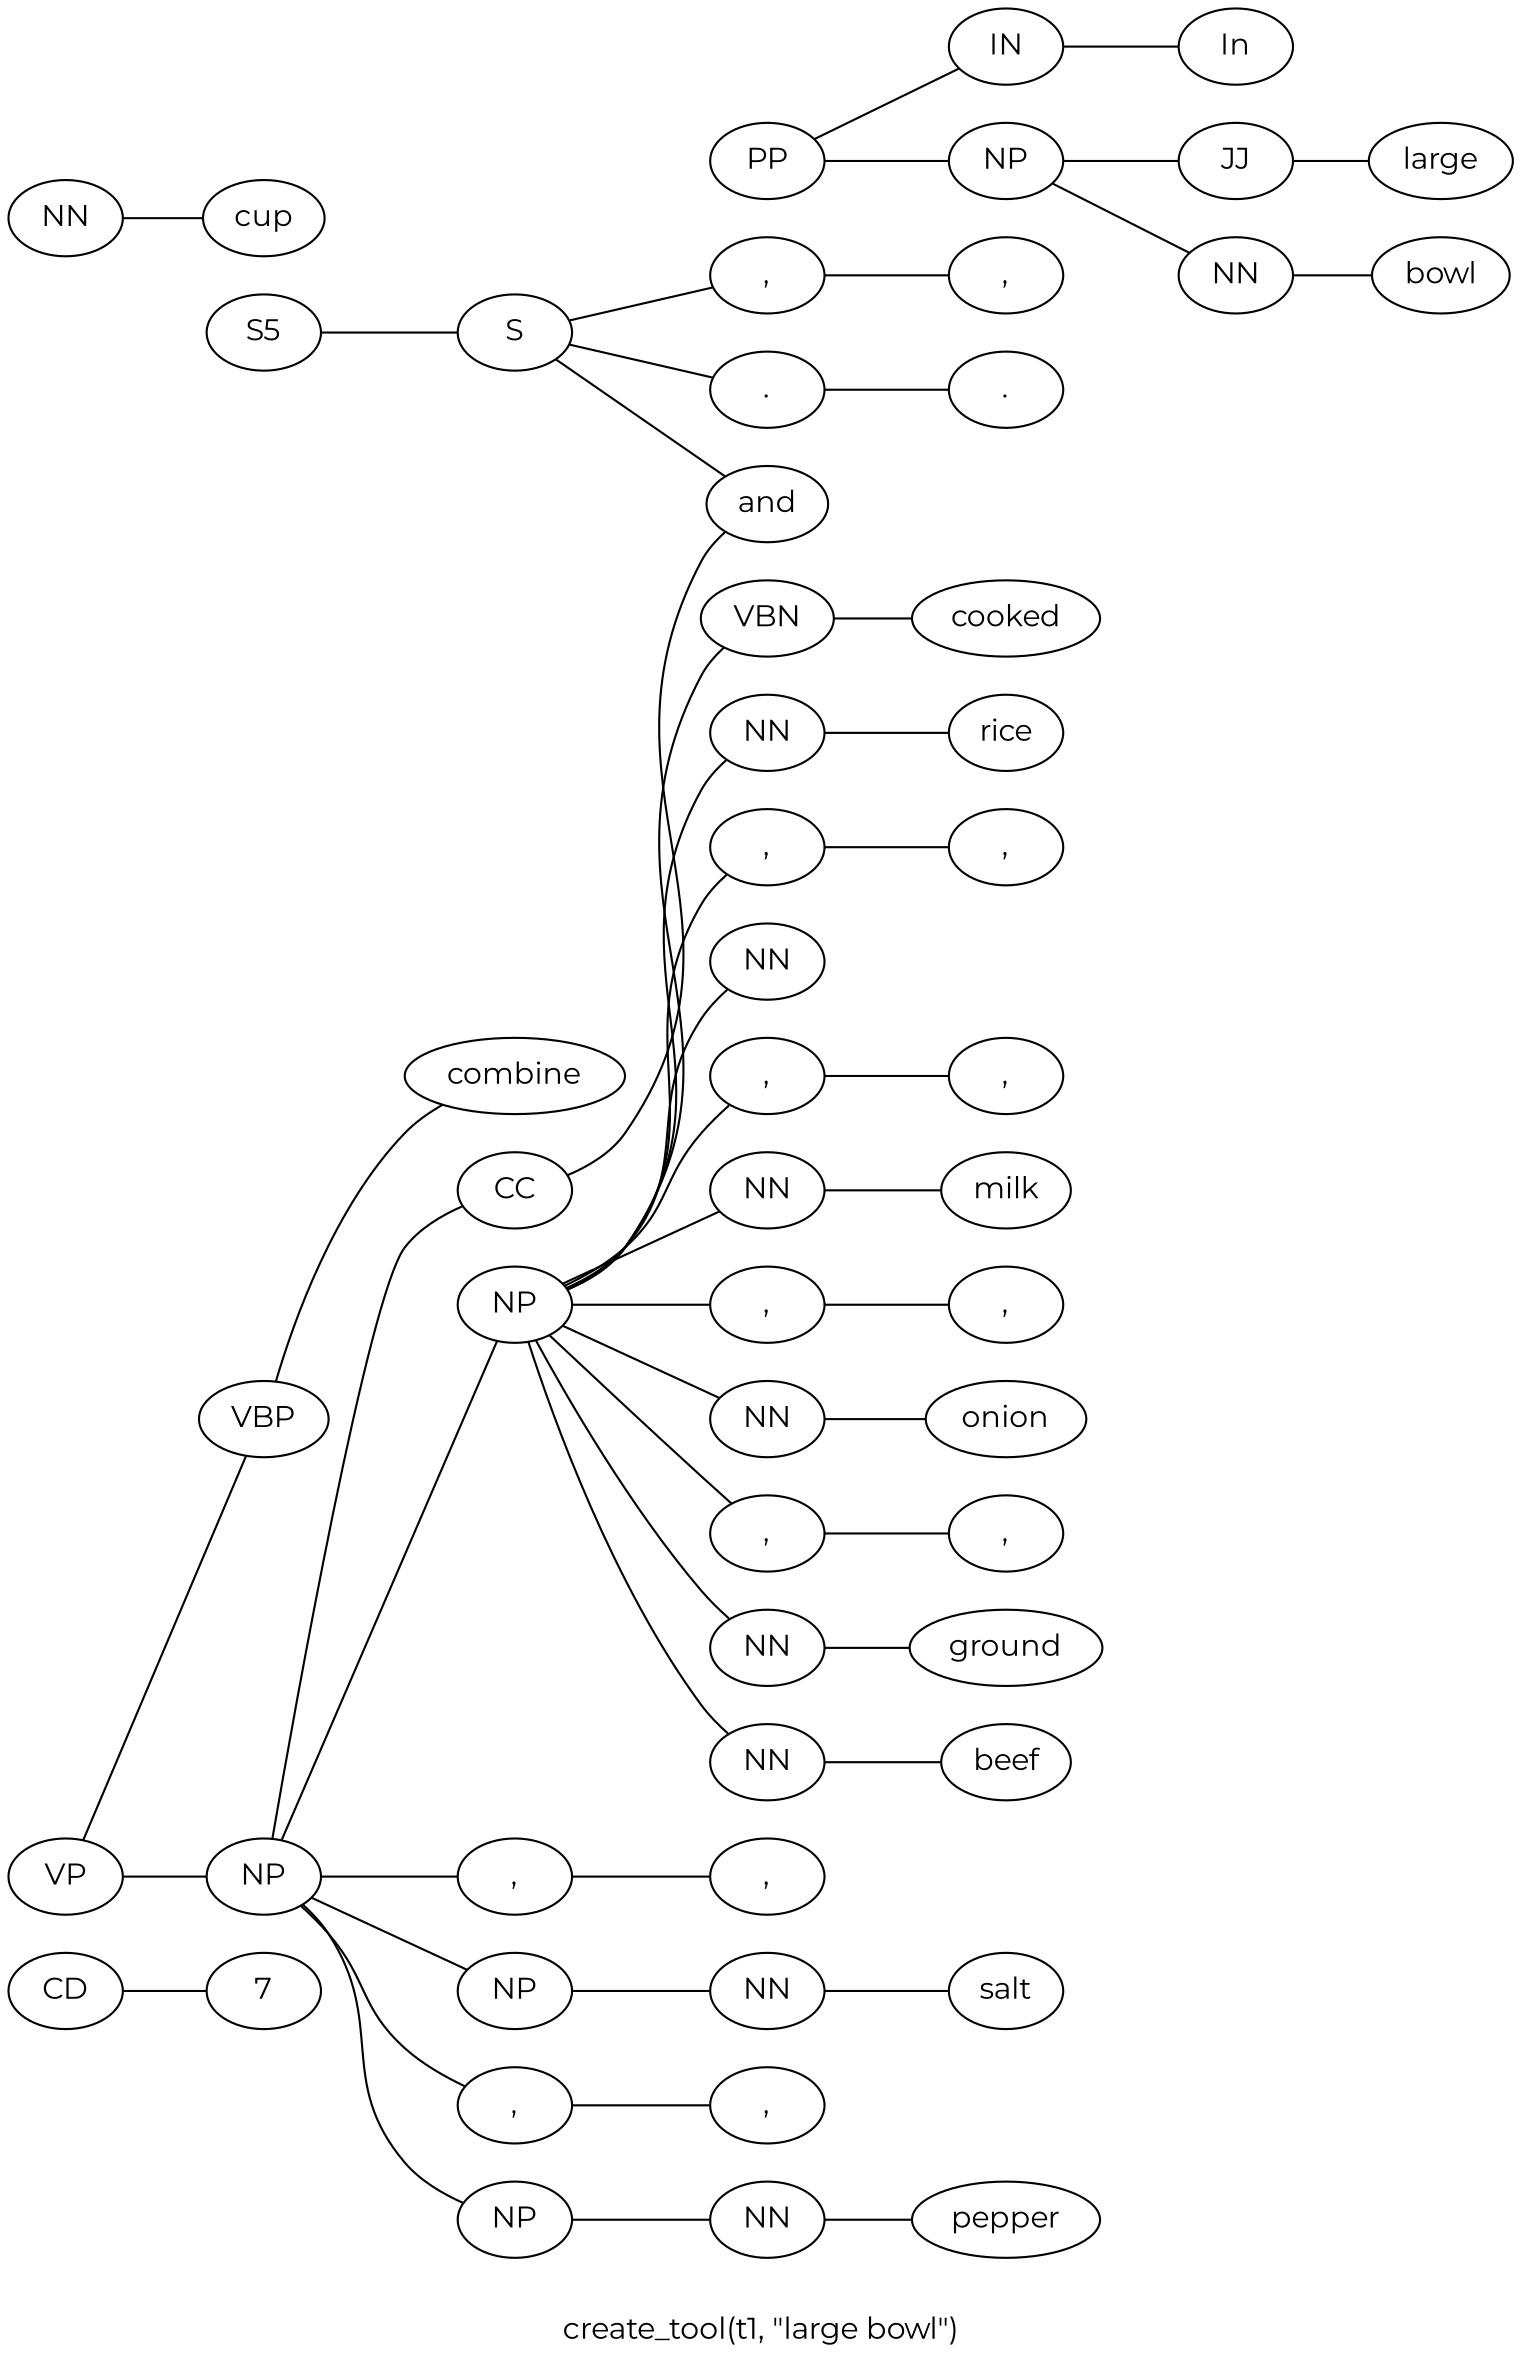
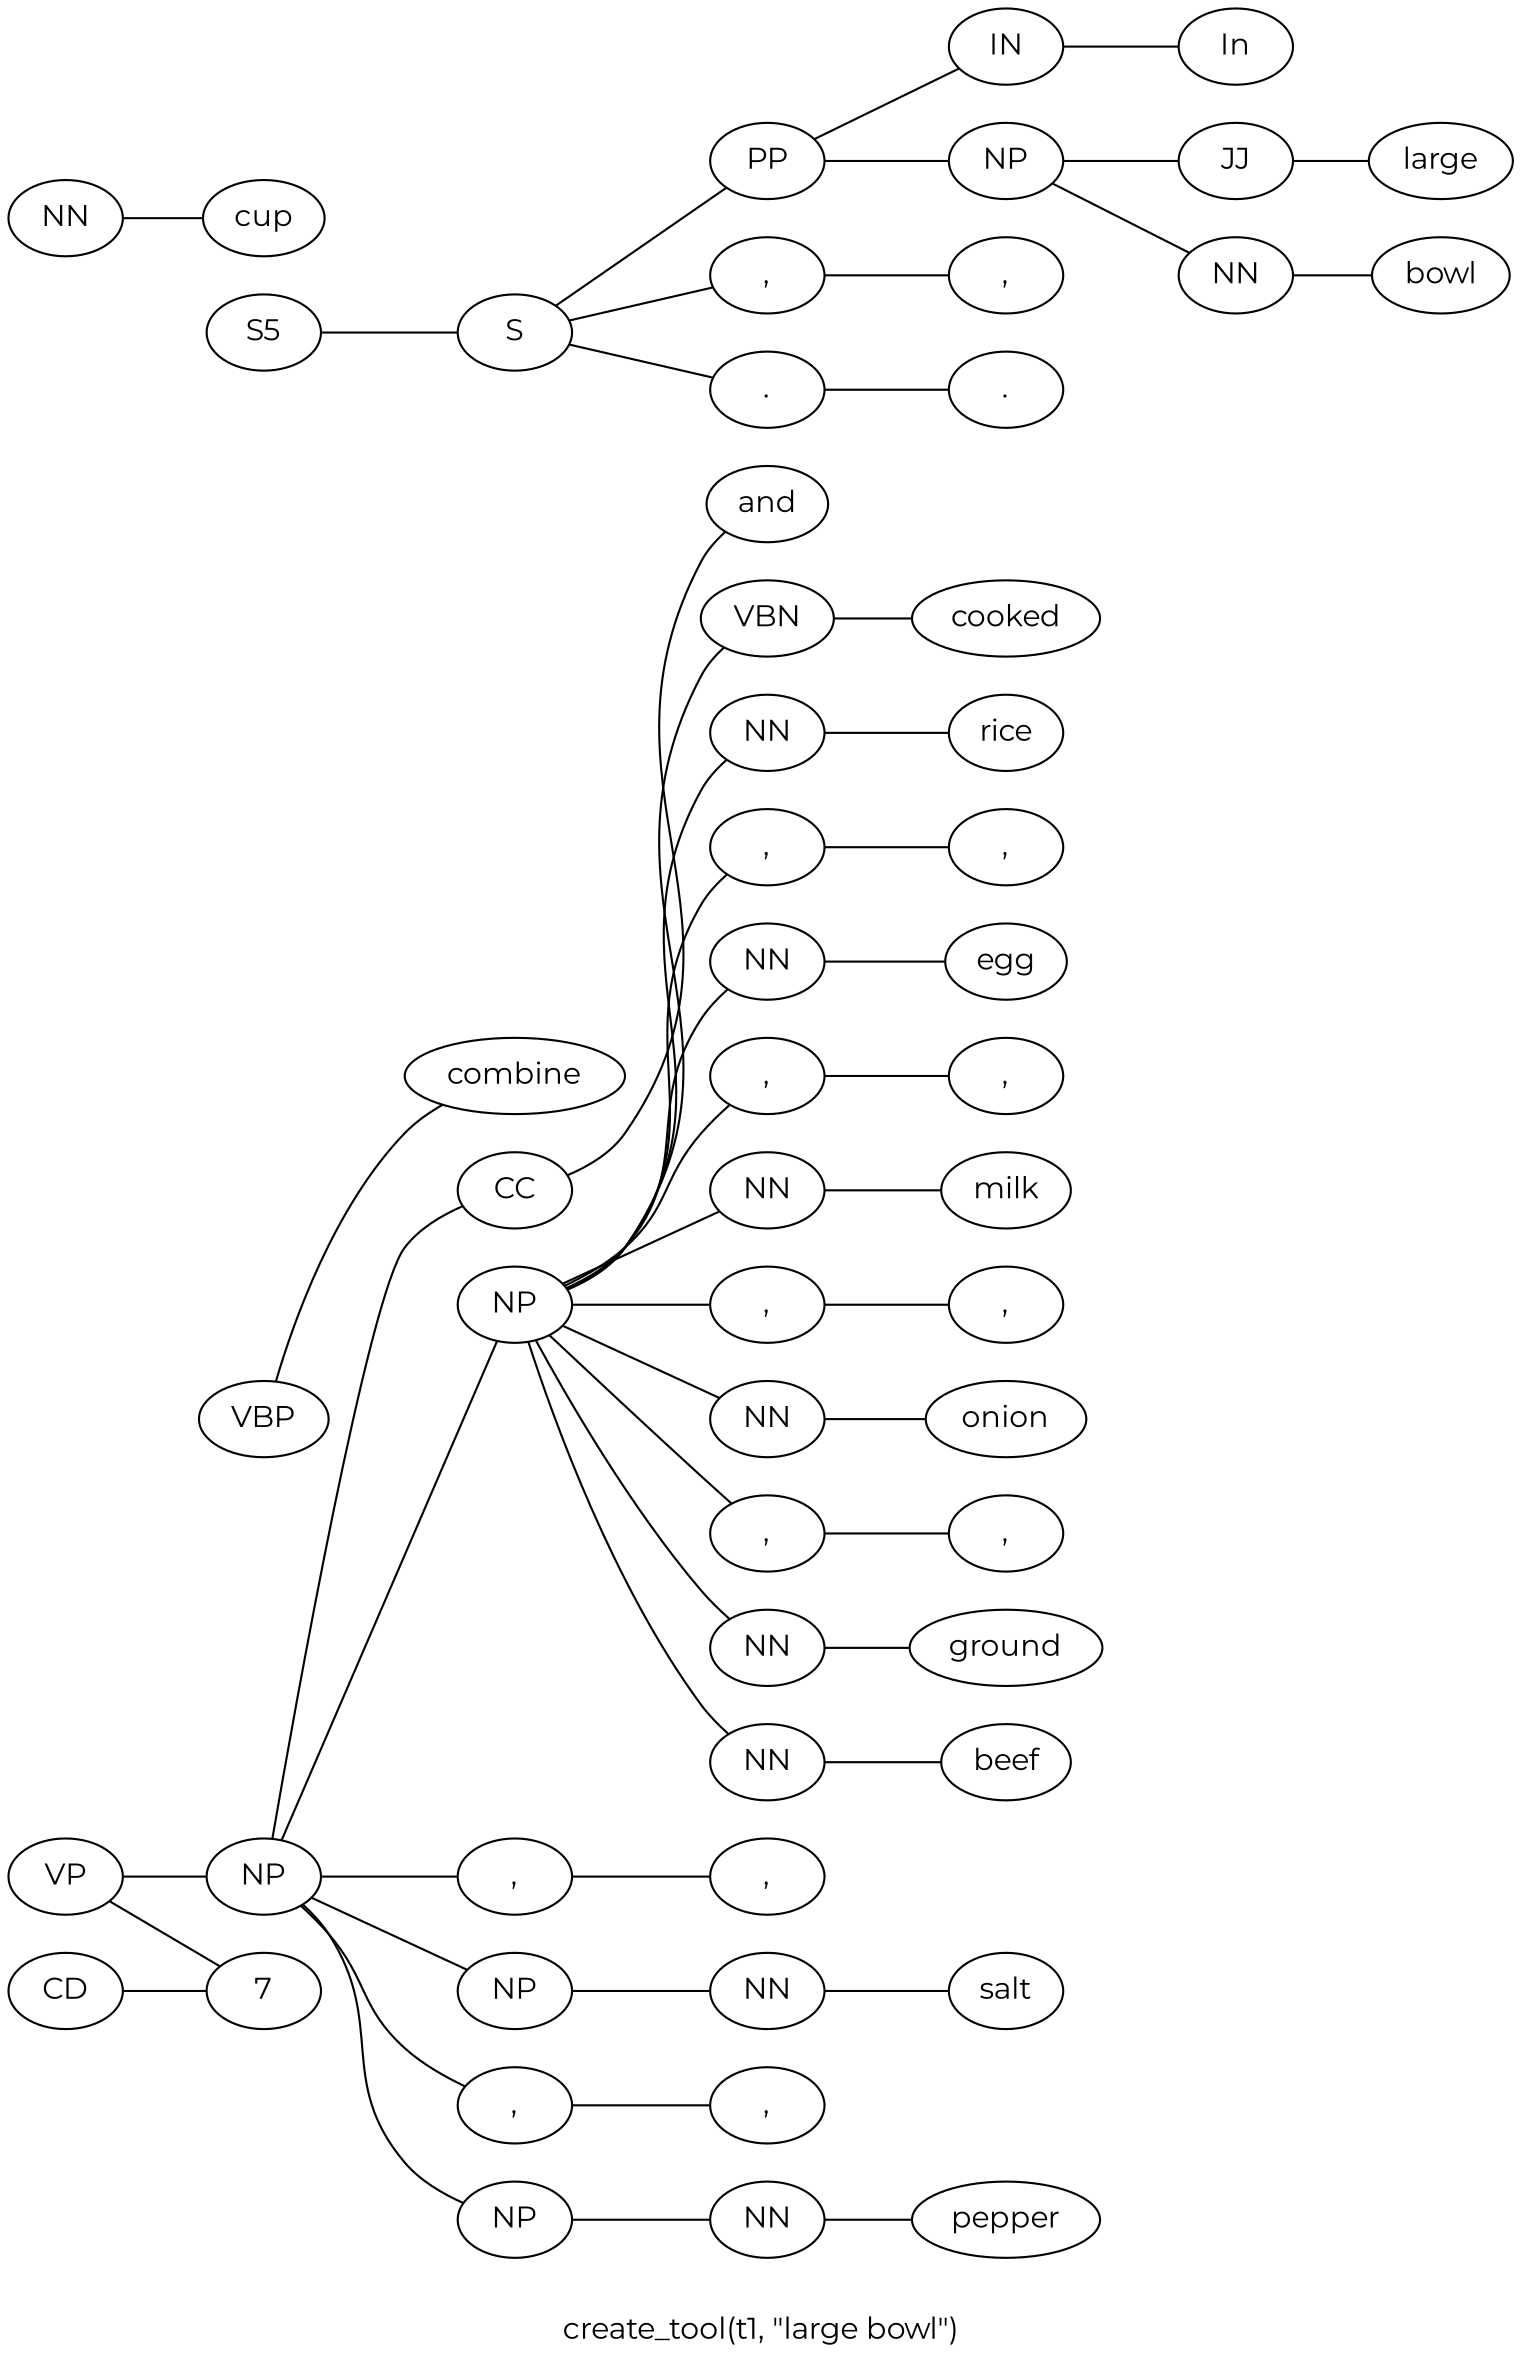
(640, 418) -> (641, 247)
none -> (1006, 962)
(165, 1648) -> (165, 1934)
